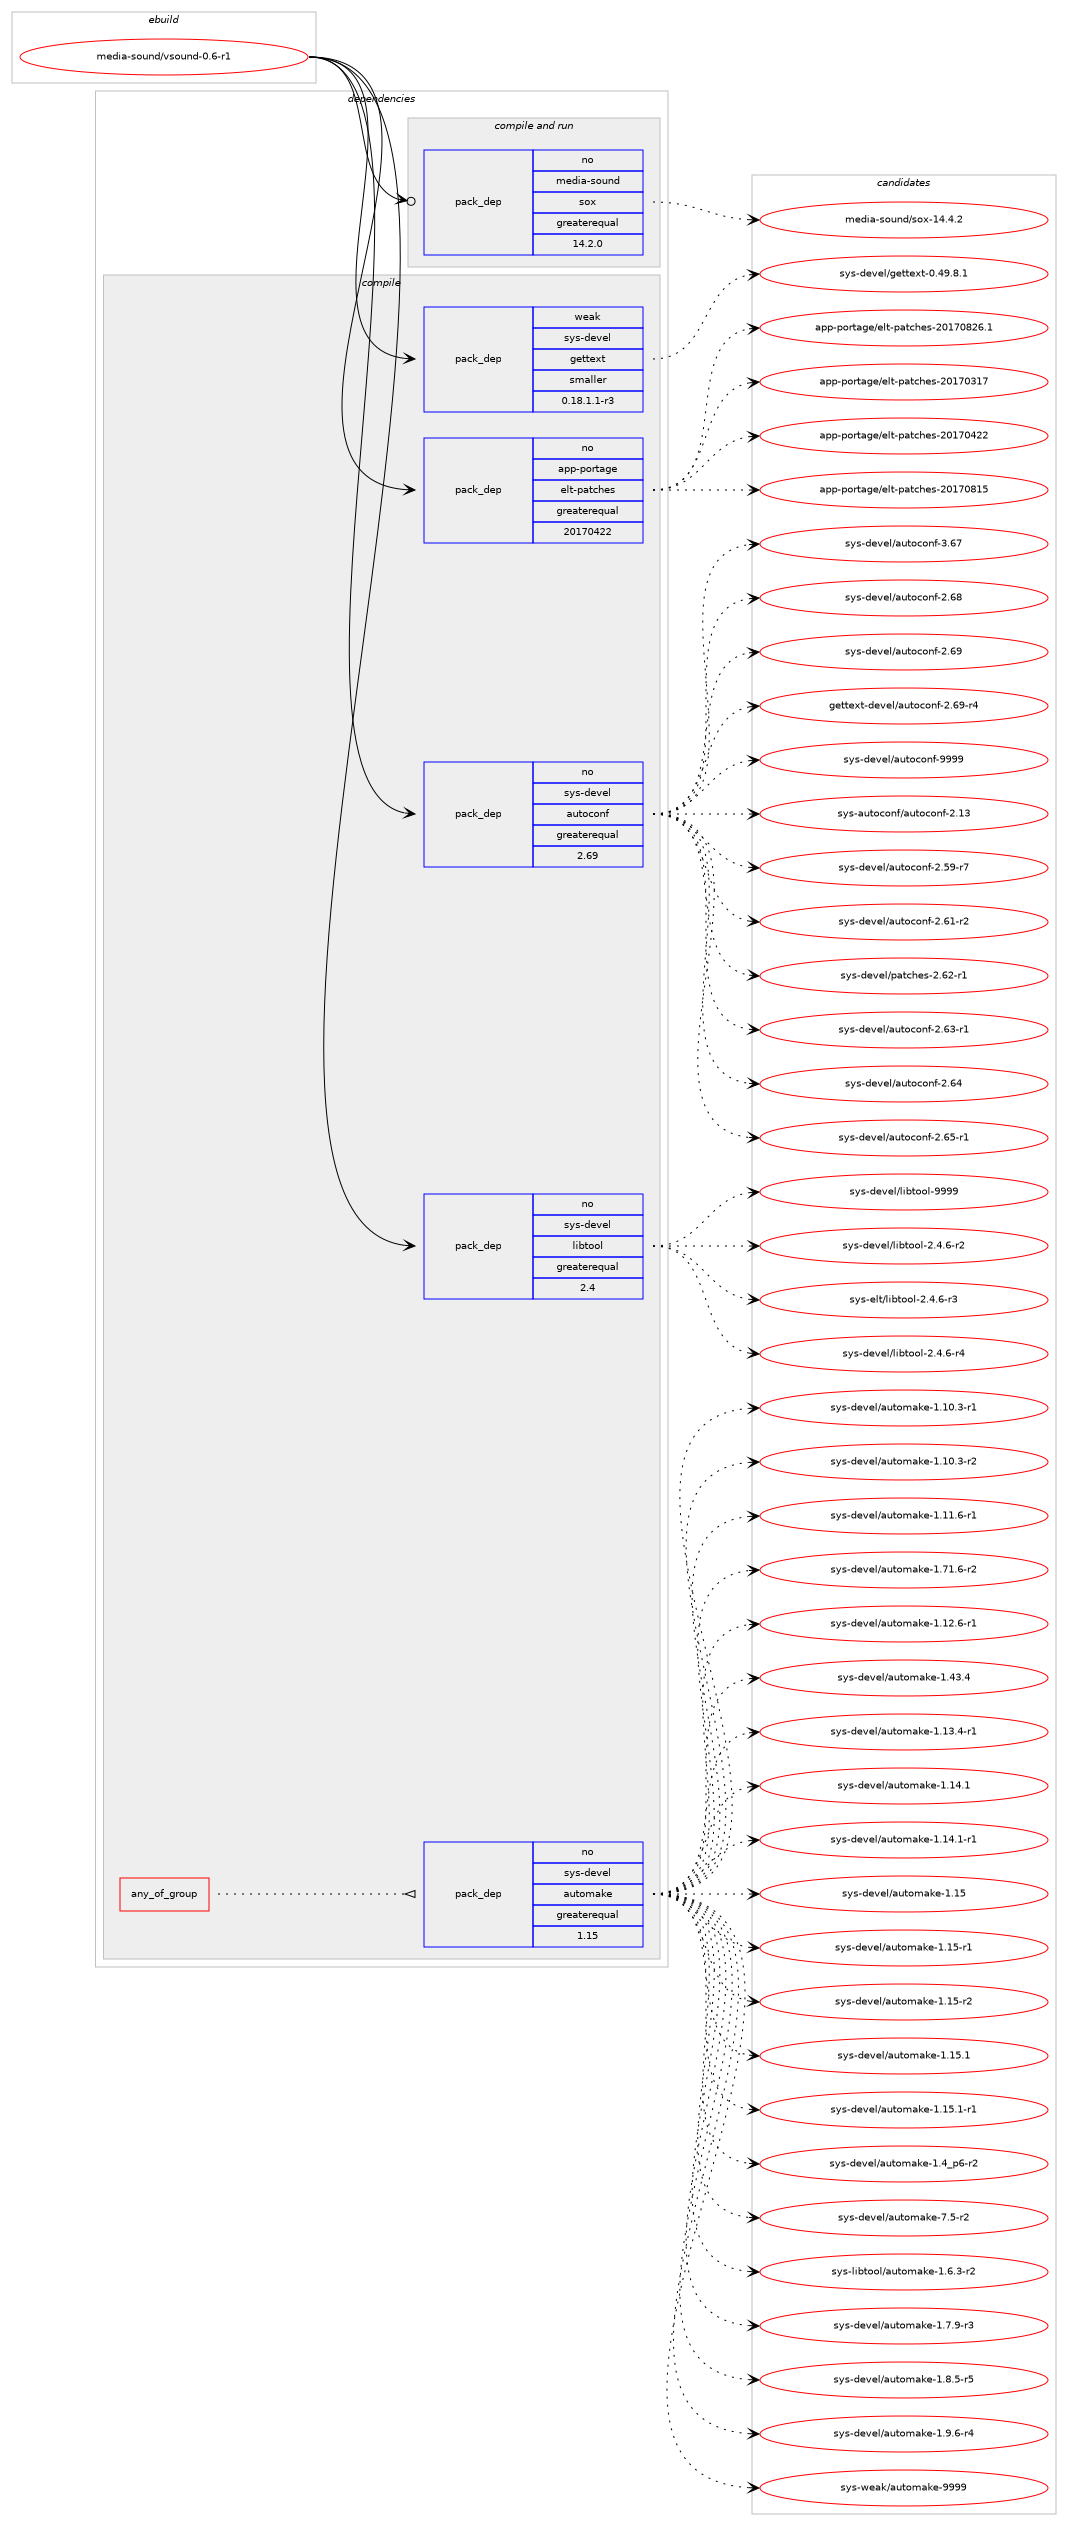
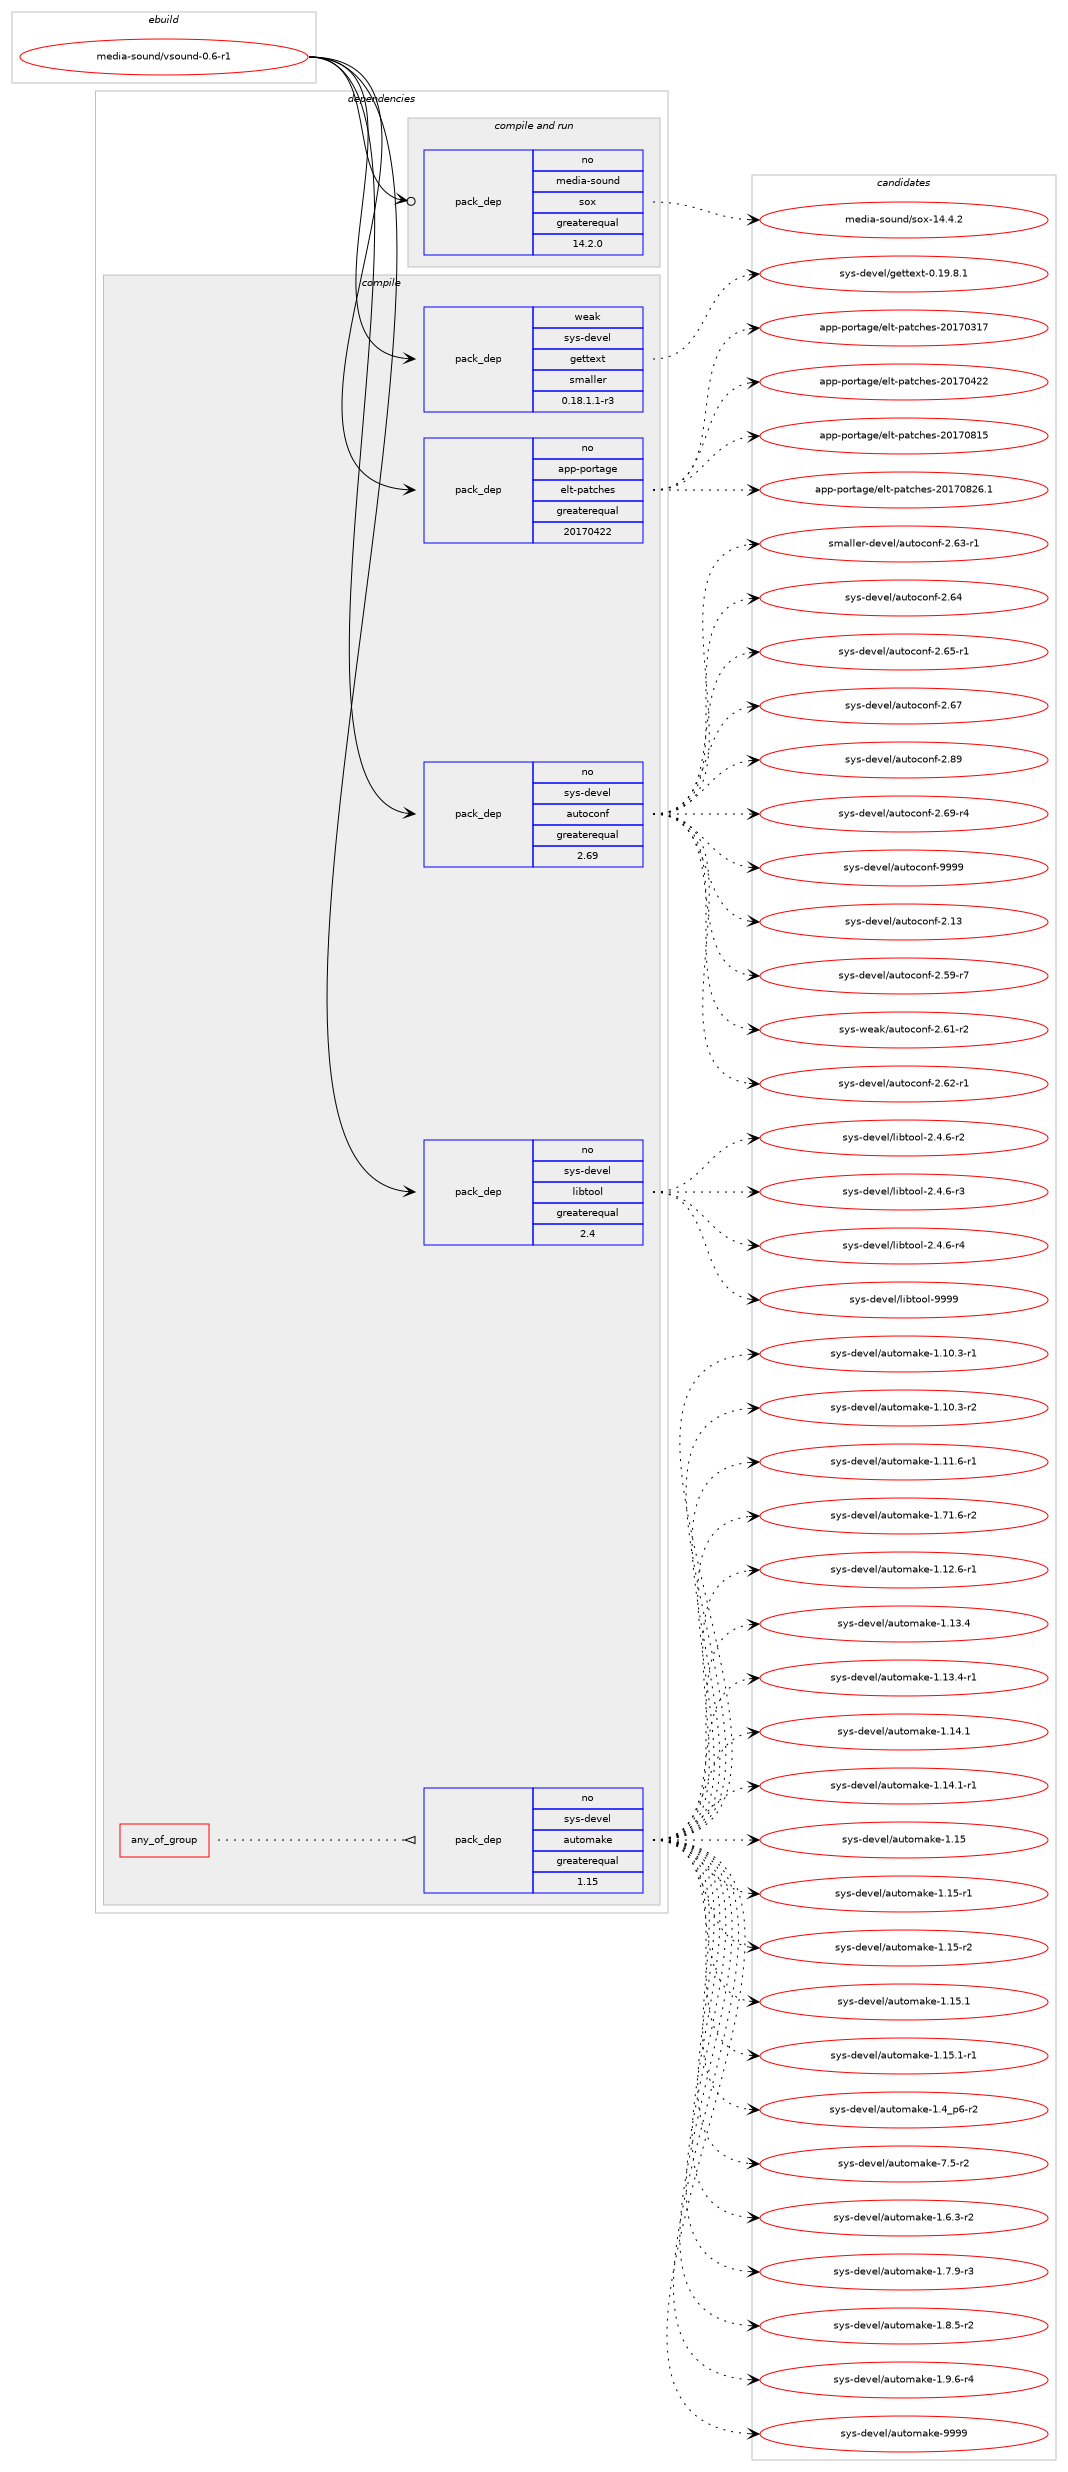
(904, 274) -> (904, 274)
(904, 544) -> (904, 706)
(904, 598) -> none
(904, 652) -> (904, 760)
(904, 706) -> (904, 814)
(904, 814) -> (904, 922)
(904, 922) -> (904, 1030)
(904, 976) -> (904, 1084)
(904, 1030) -> (904, 544)
(904, 1300) -> (904, 1192)
(904, 1678) -> (904, 1624)
(904, 2272) -> (904, 2218)
(904, 2380) -> (904, 2326)
(904, 2488) -> (904, 2434)
